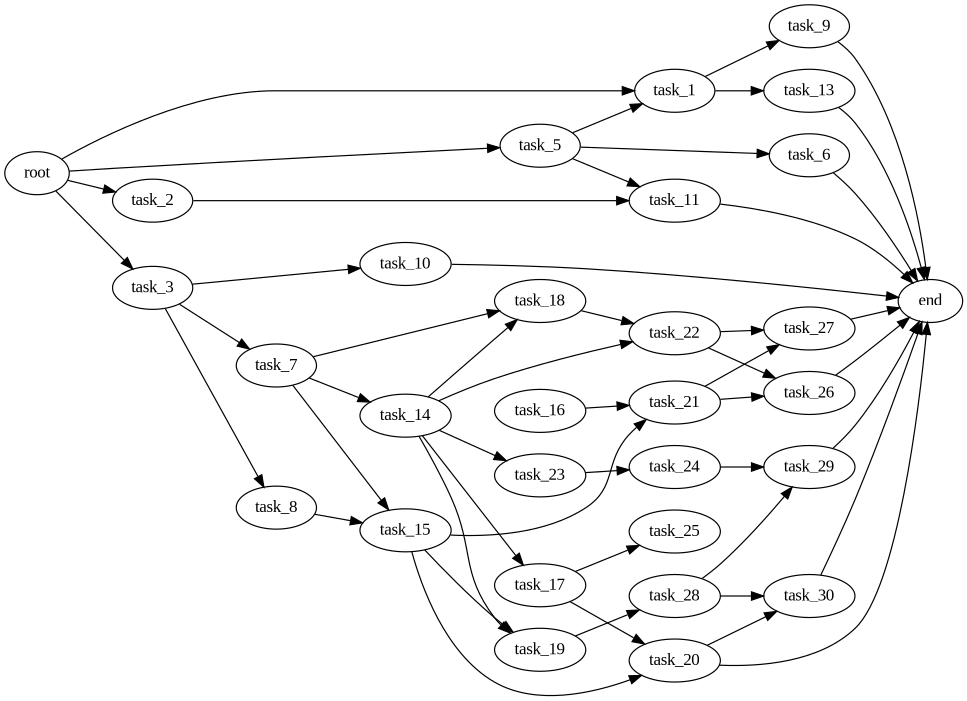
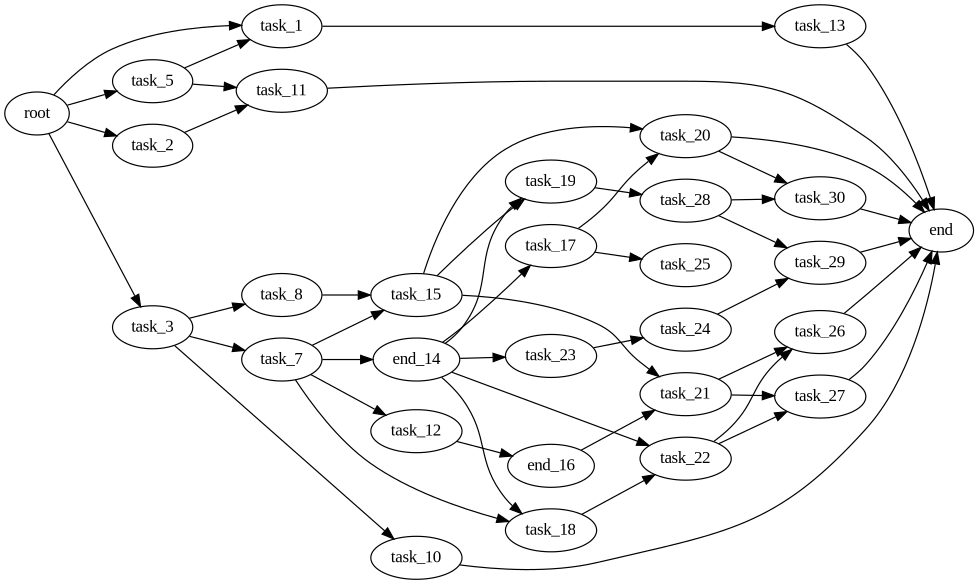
(809, 26) -> none
(809, 155) -> none
(540, 411) -> (551, 466)
(406, 416) -> (416, 360)
none -> (416, 431)
